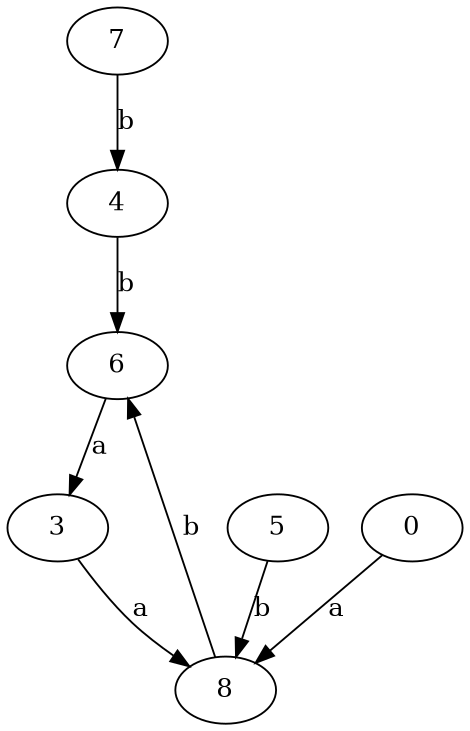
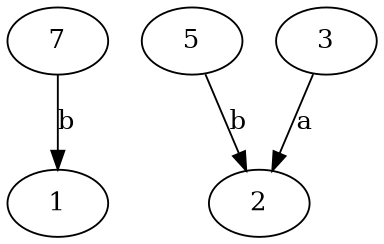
(118, 203) -> (58, 203)
(118, 366) -> none
(412, 528) -> none
(226, 690) -> (259, 203)
